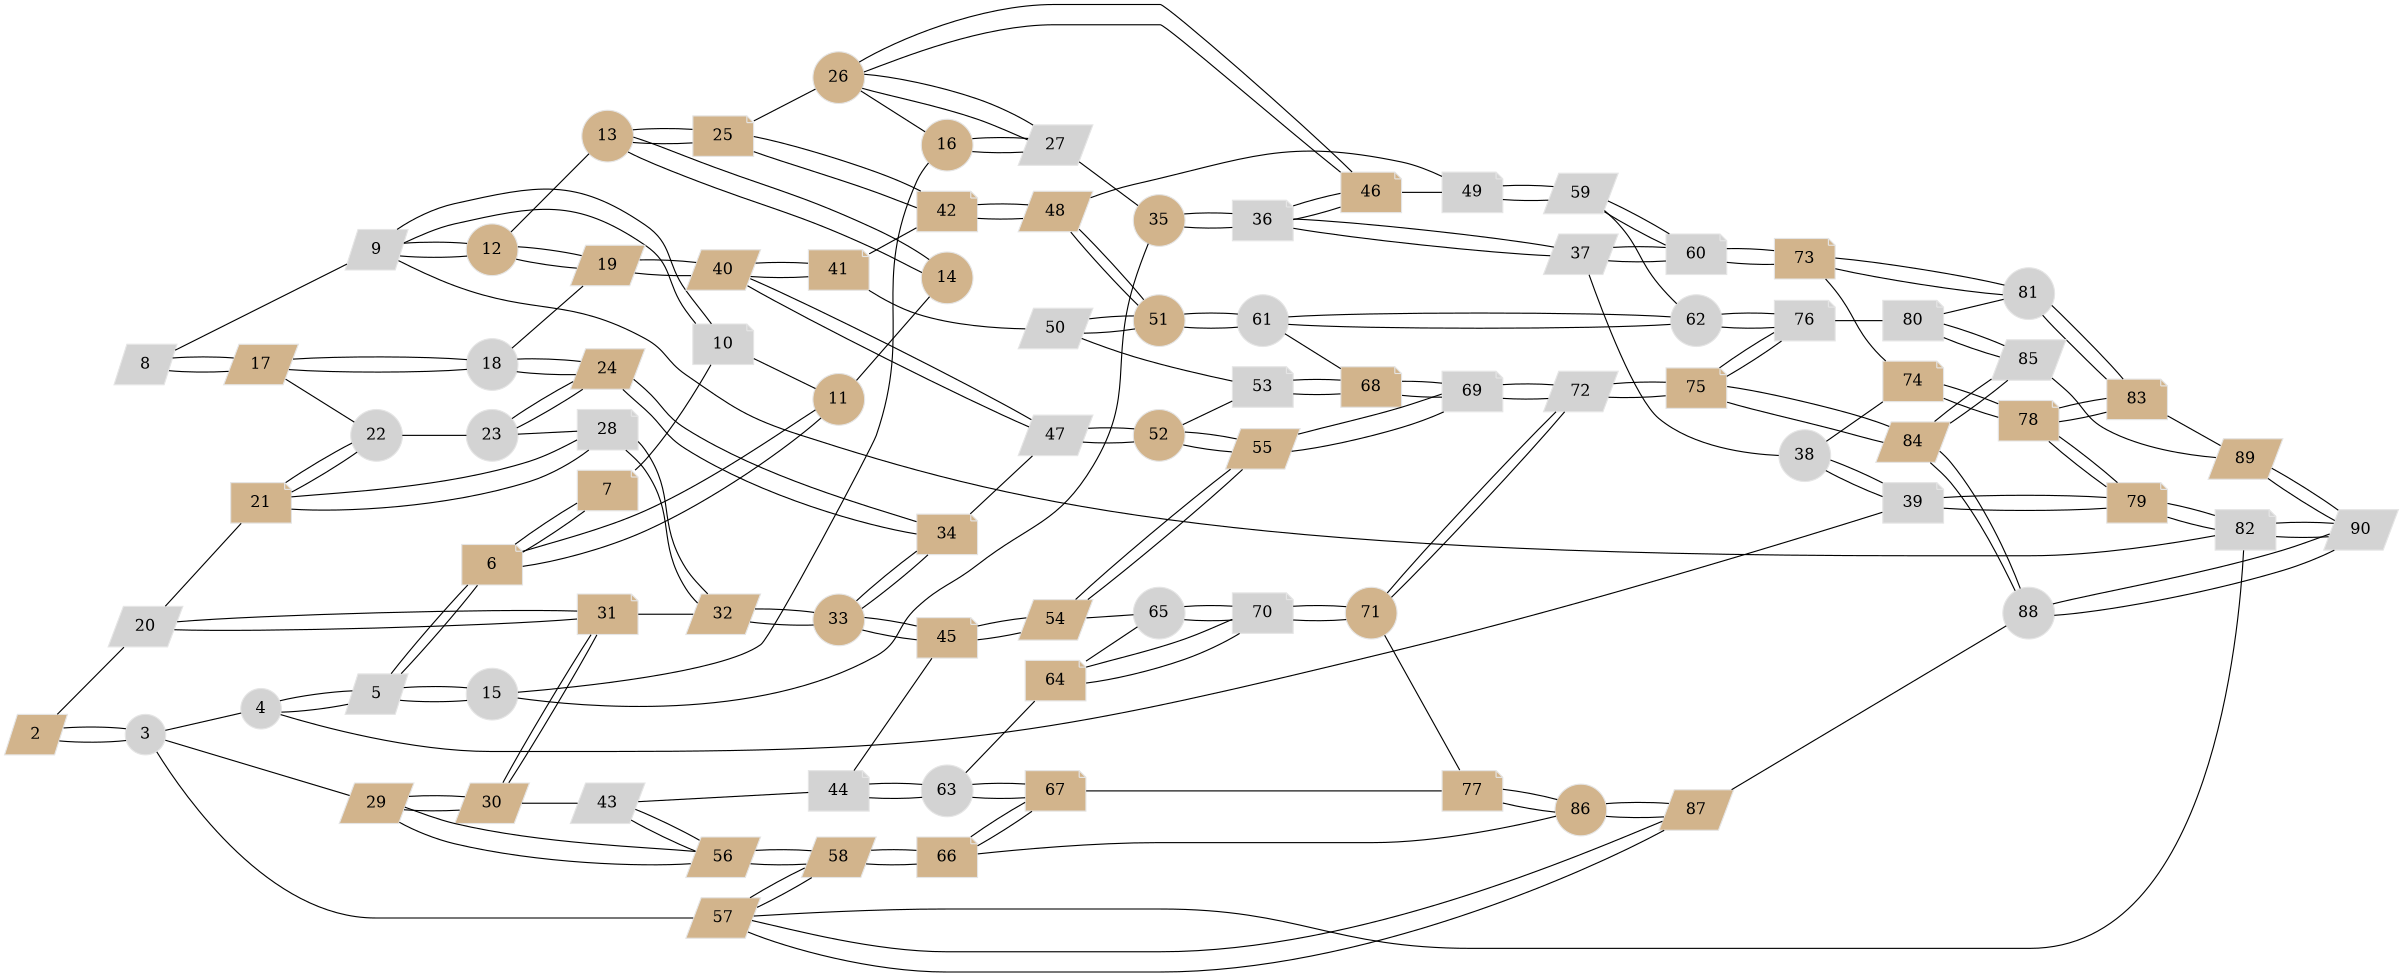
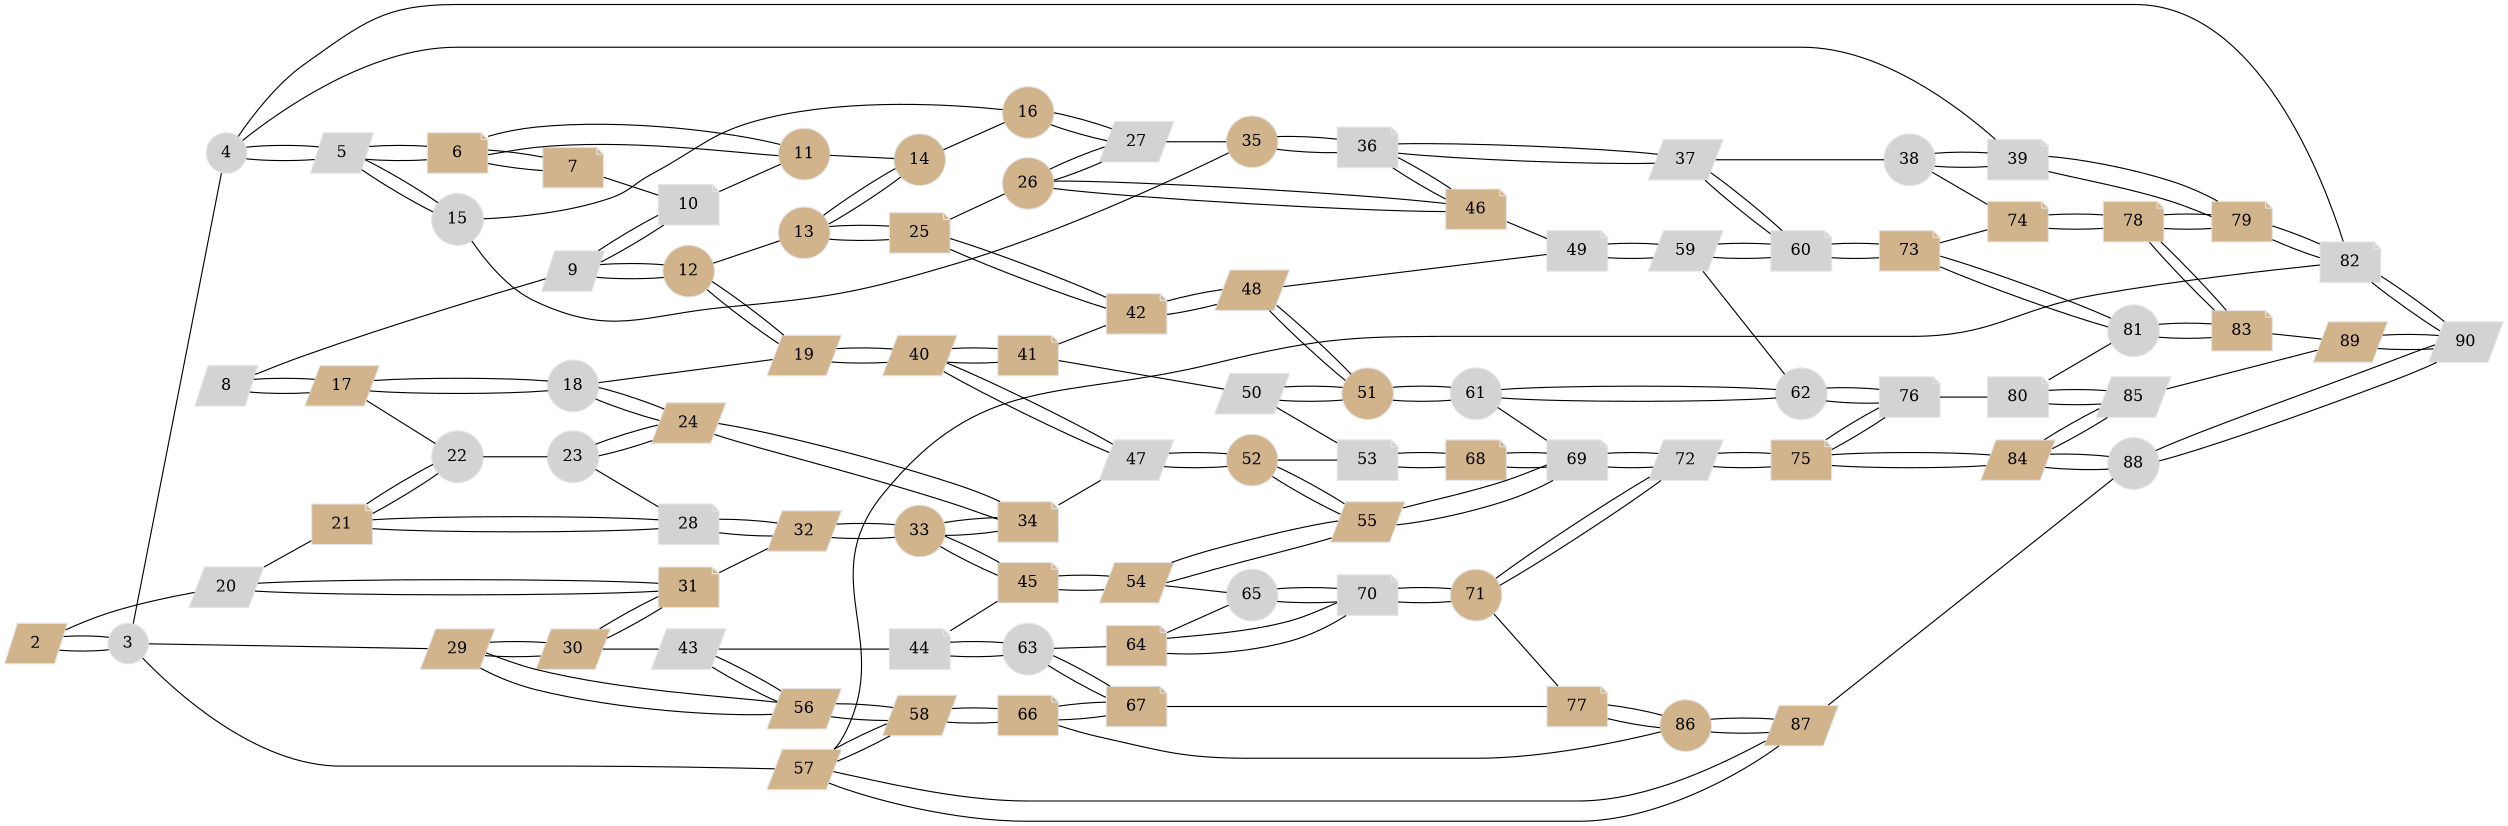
(893, 111) -> (974, 136)
(1313, 351) -> (1522, 424)
(1281, 532) -> (1330, 4)
